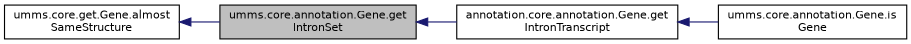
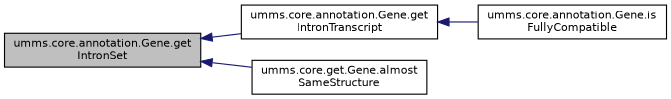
(205, 22) -> (232, 65)
(567, 22) -> (339, 22)
(813, 22) -> (572, 22)
